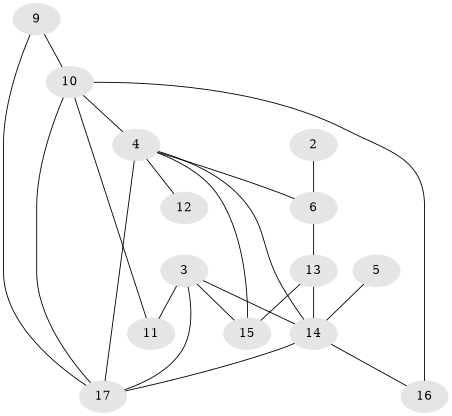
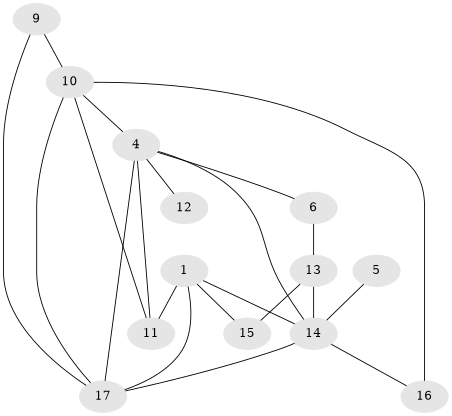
(314, 145) -> none
(230, 218) -> (144, 239)
(184, 271) -> (184, 271)
